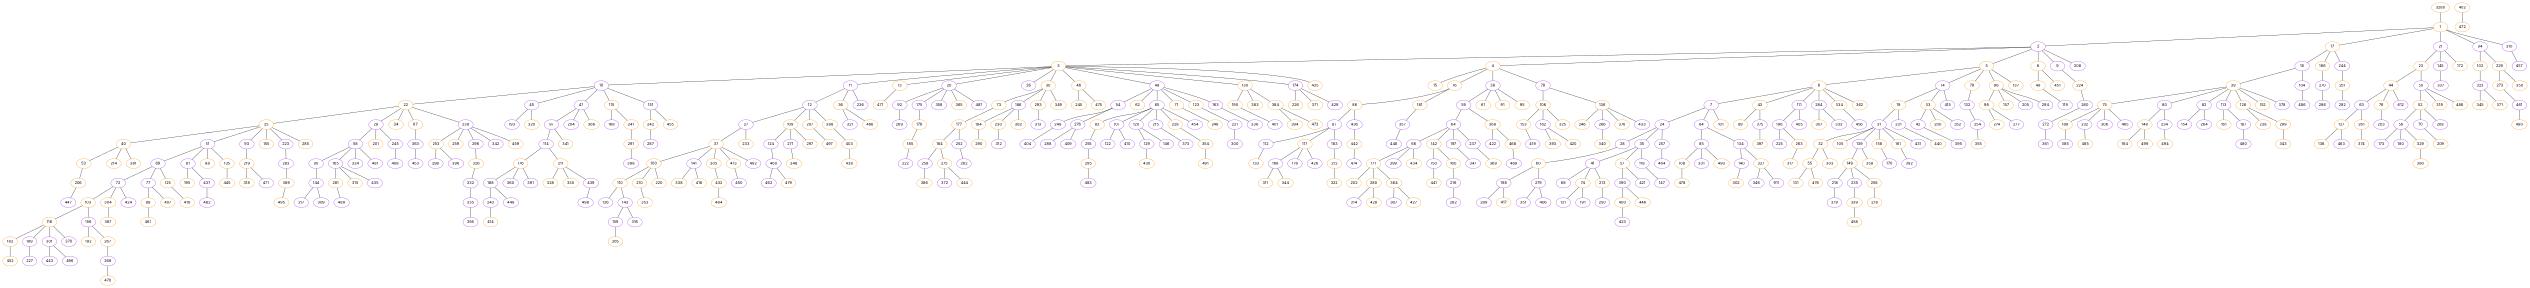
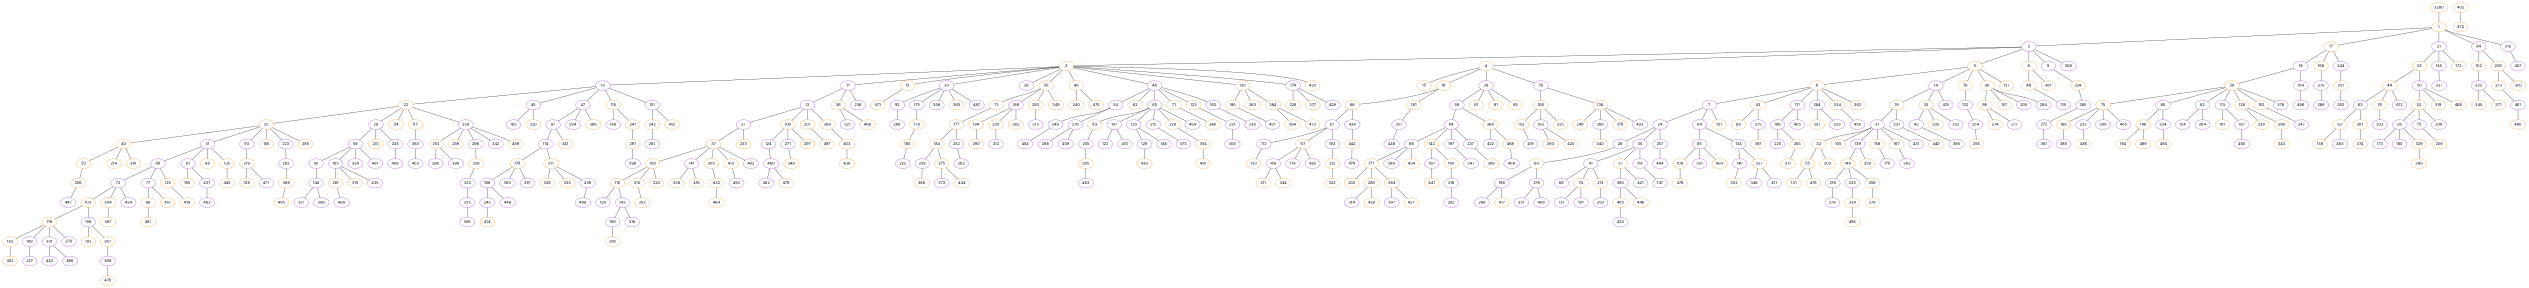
none -> (2301, 125)
(1776, 183) -> (1774, 183)
